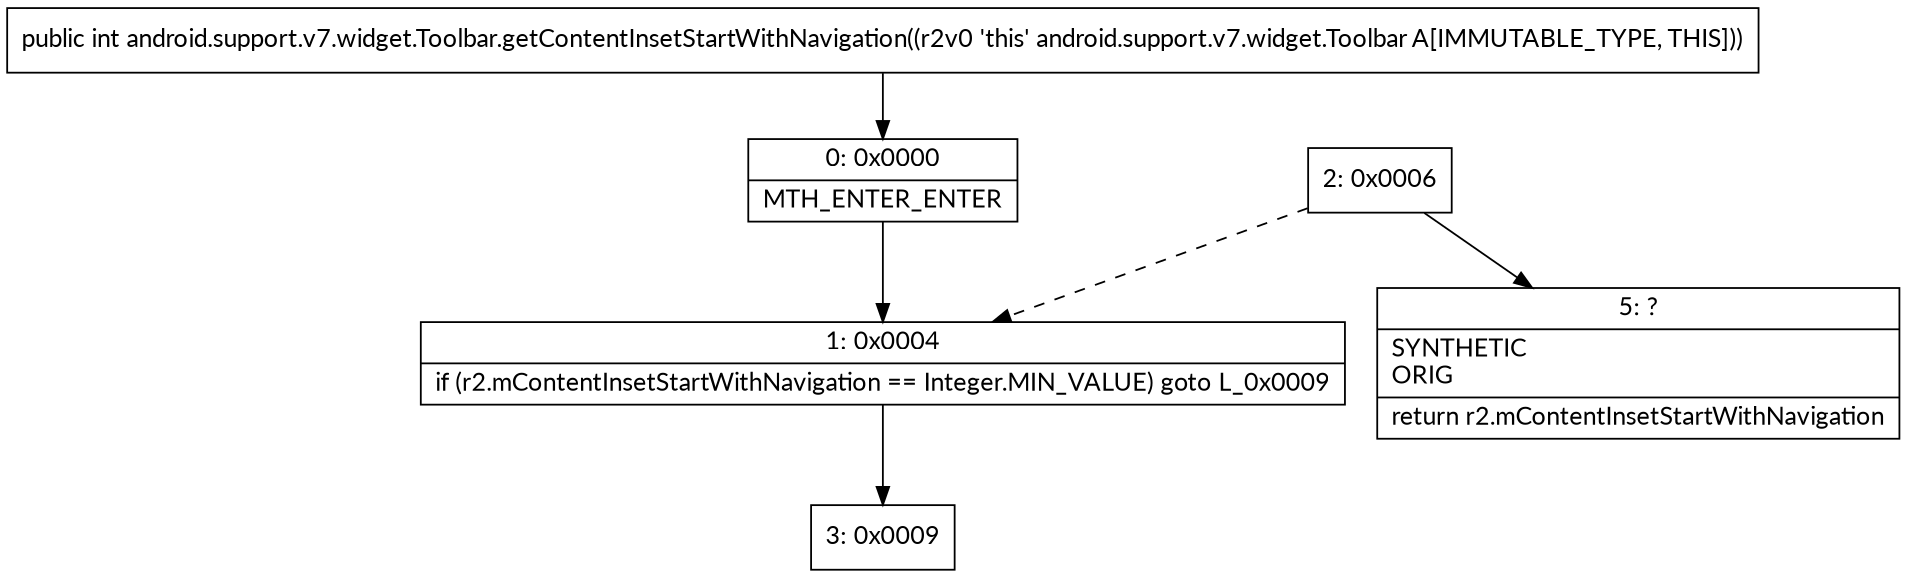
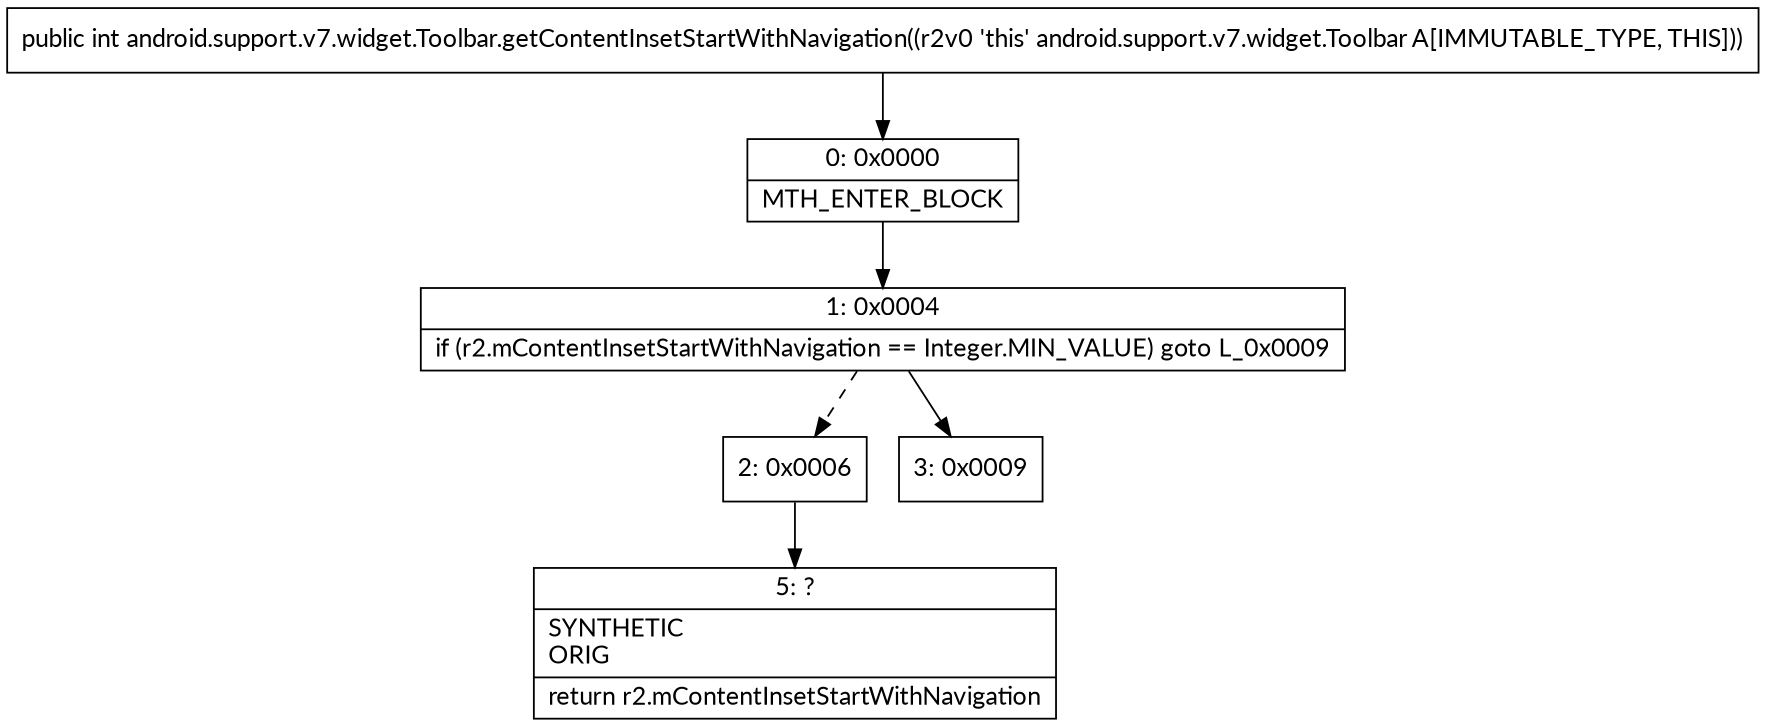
(883, 200) -> (883, 200)
(1159, 262) -> (841, 396)
